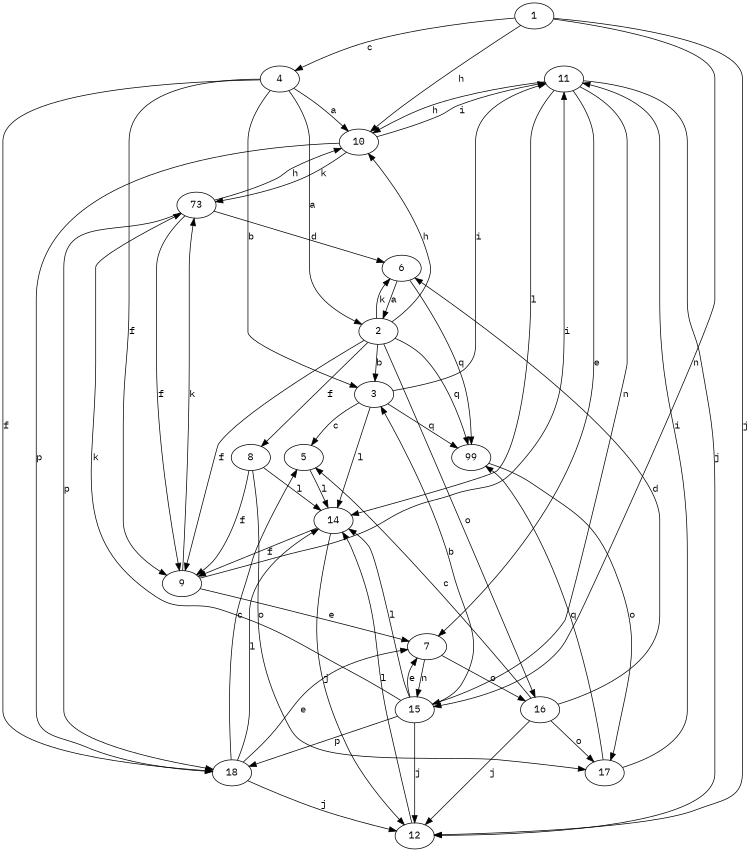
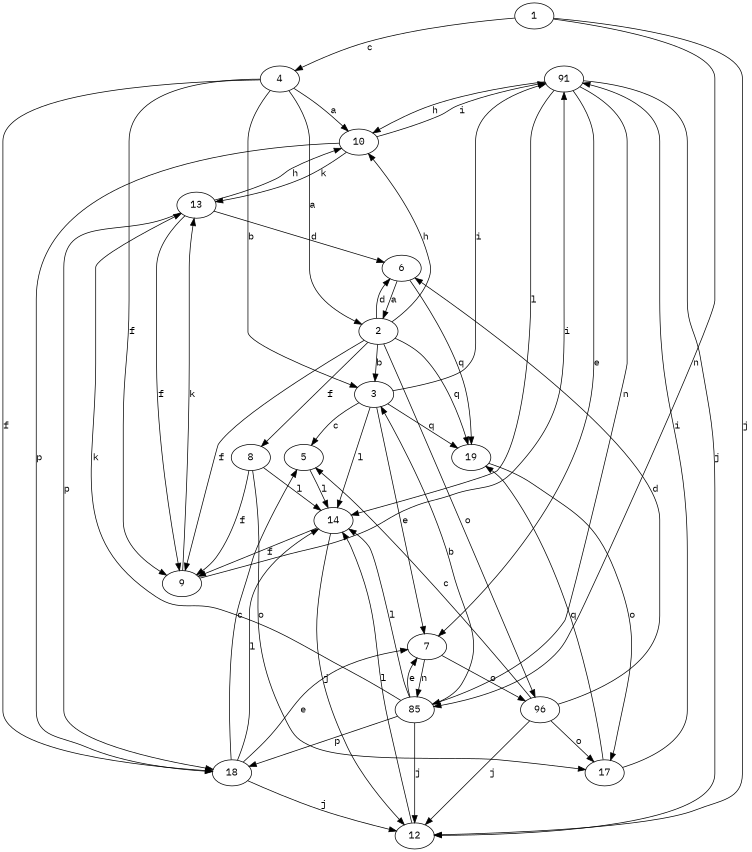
(447, 74) -> none
(564, 79) -> (564, 79)
(196, 205) -> (196, 205)
(382, 300) -> (382, 300)
(471, 457) -> (471, 457)
(301, 613) -> (401, 523)
(415, 710) -> (415, 710)
(540, 710) -> (540, 710)
